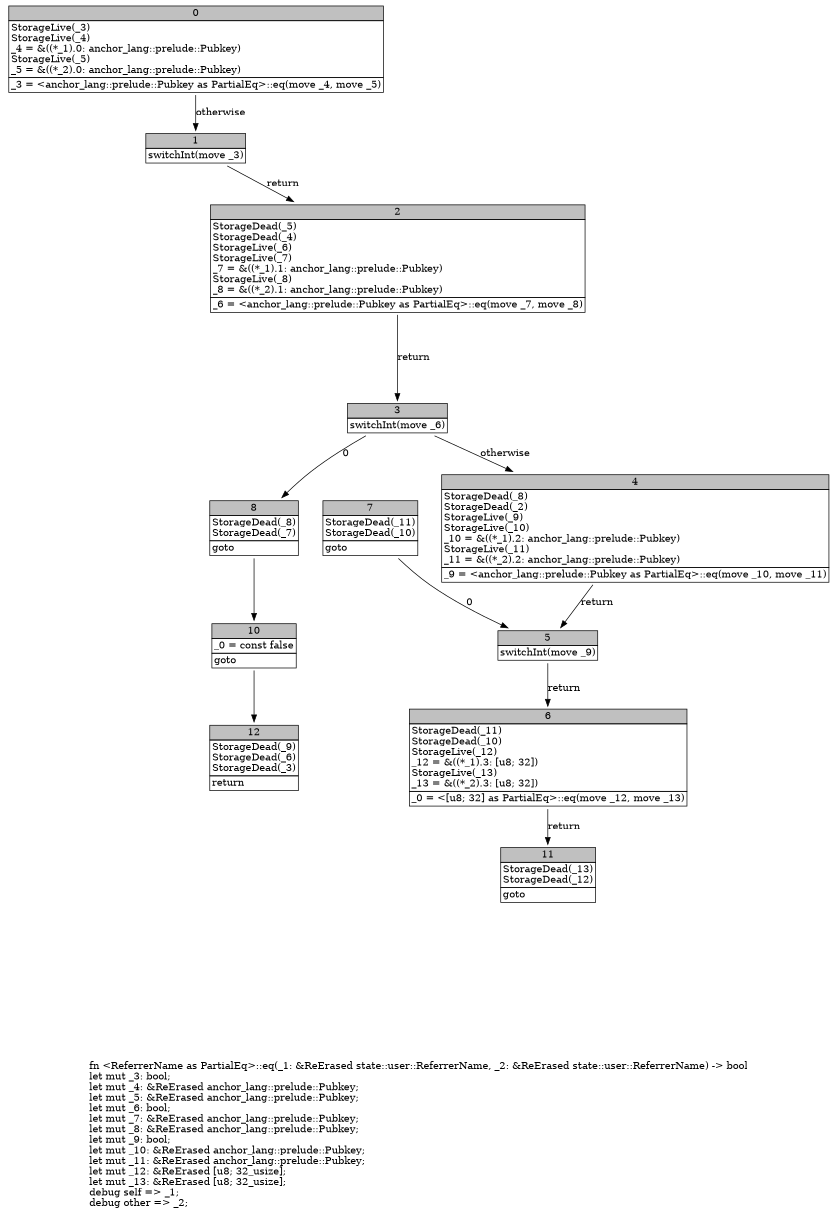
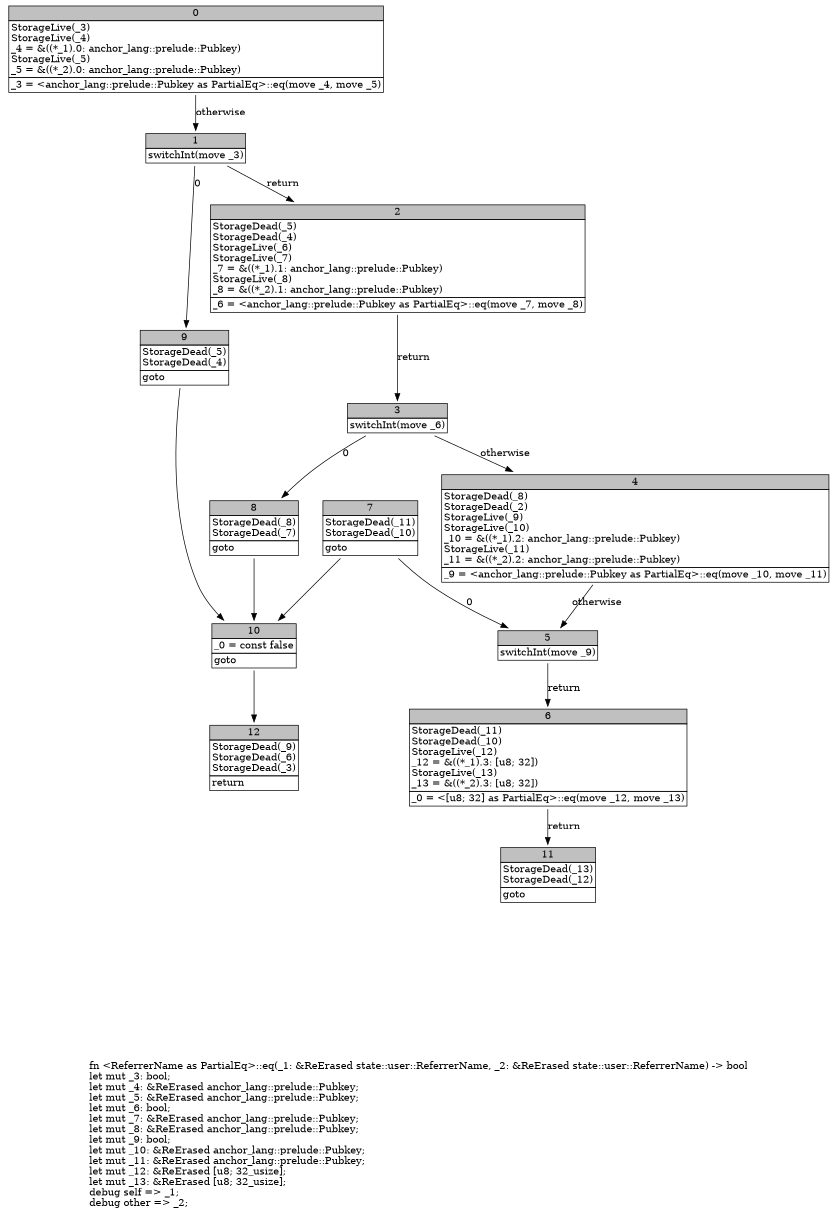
none -> (184, 358)
none -> (312, 587)
(597, 603) -> (597, 603)
